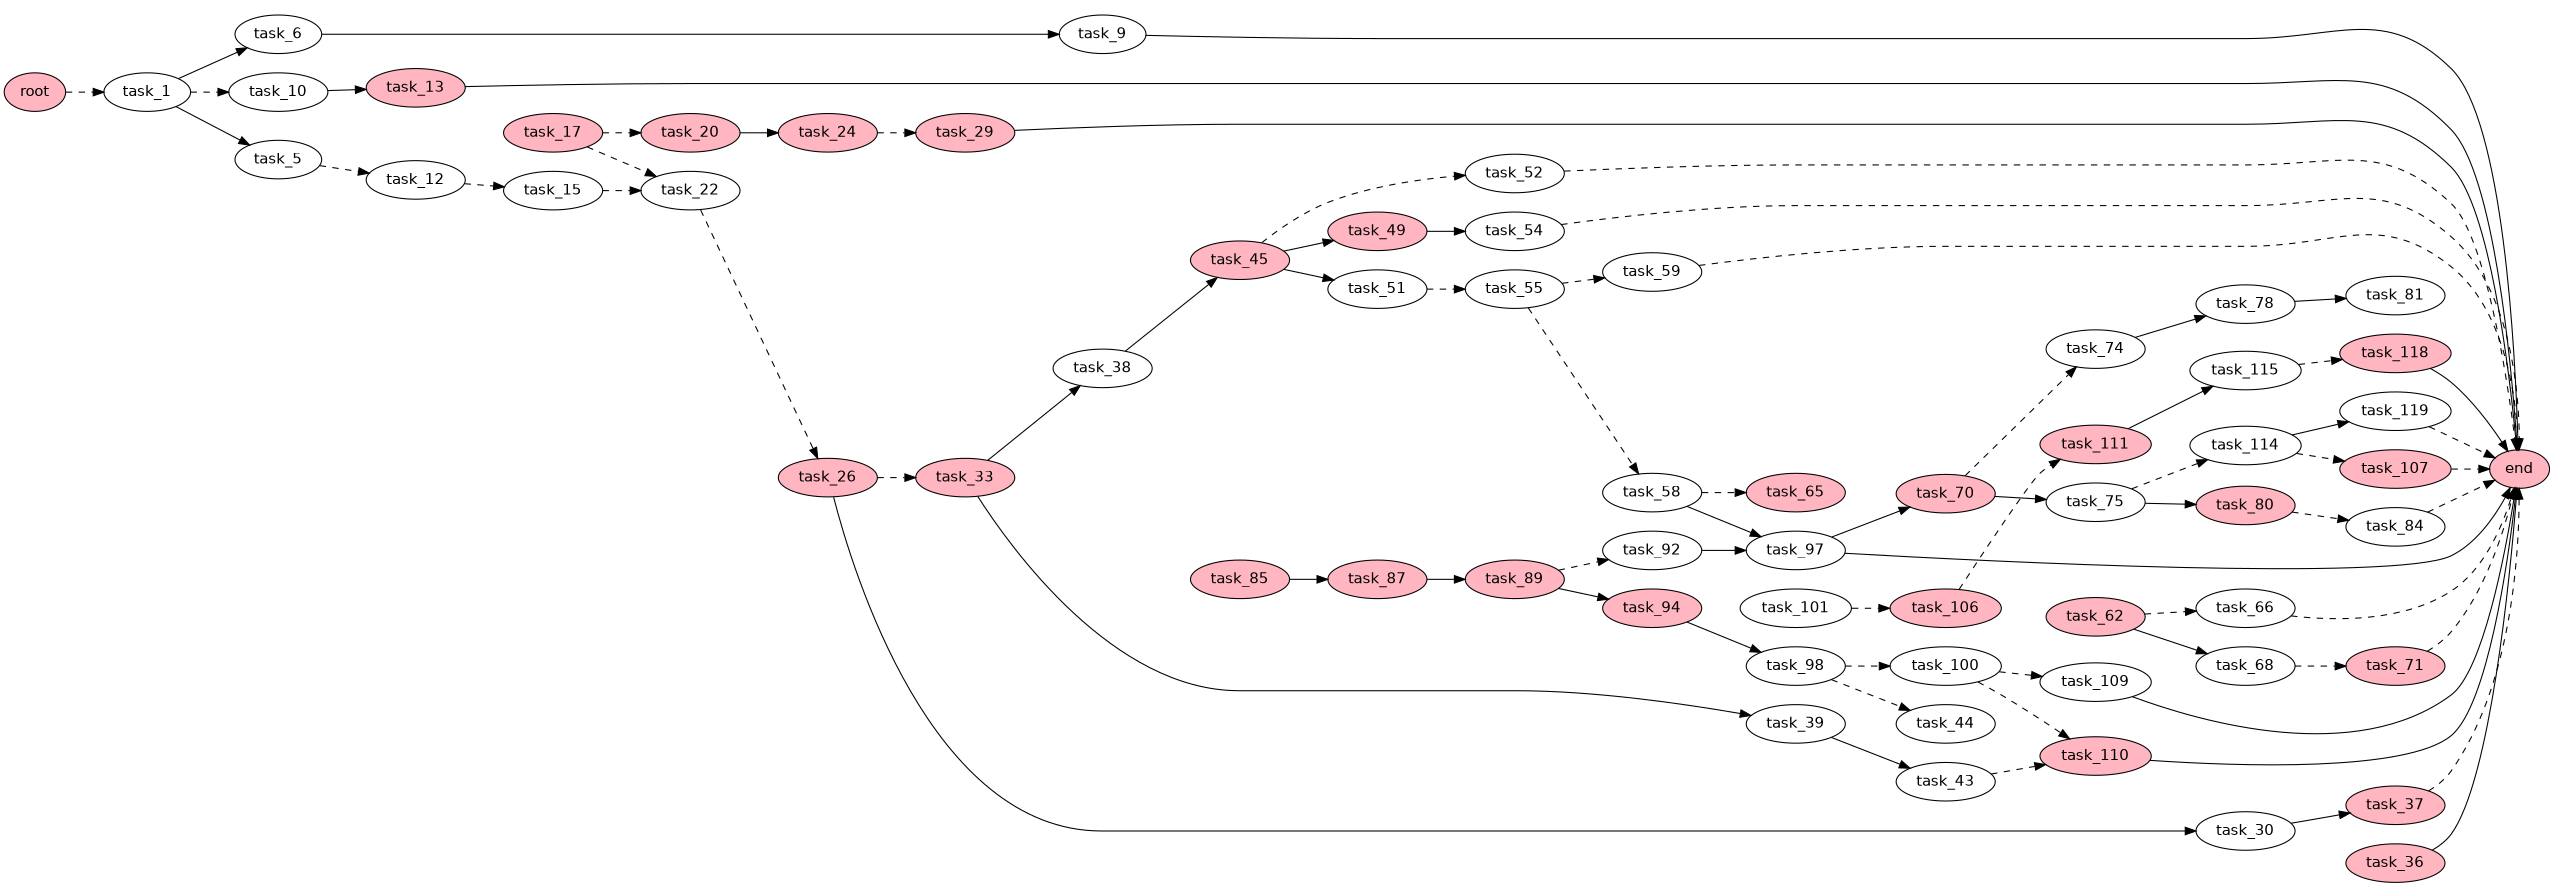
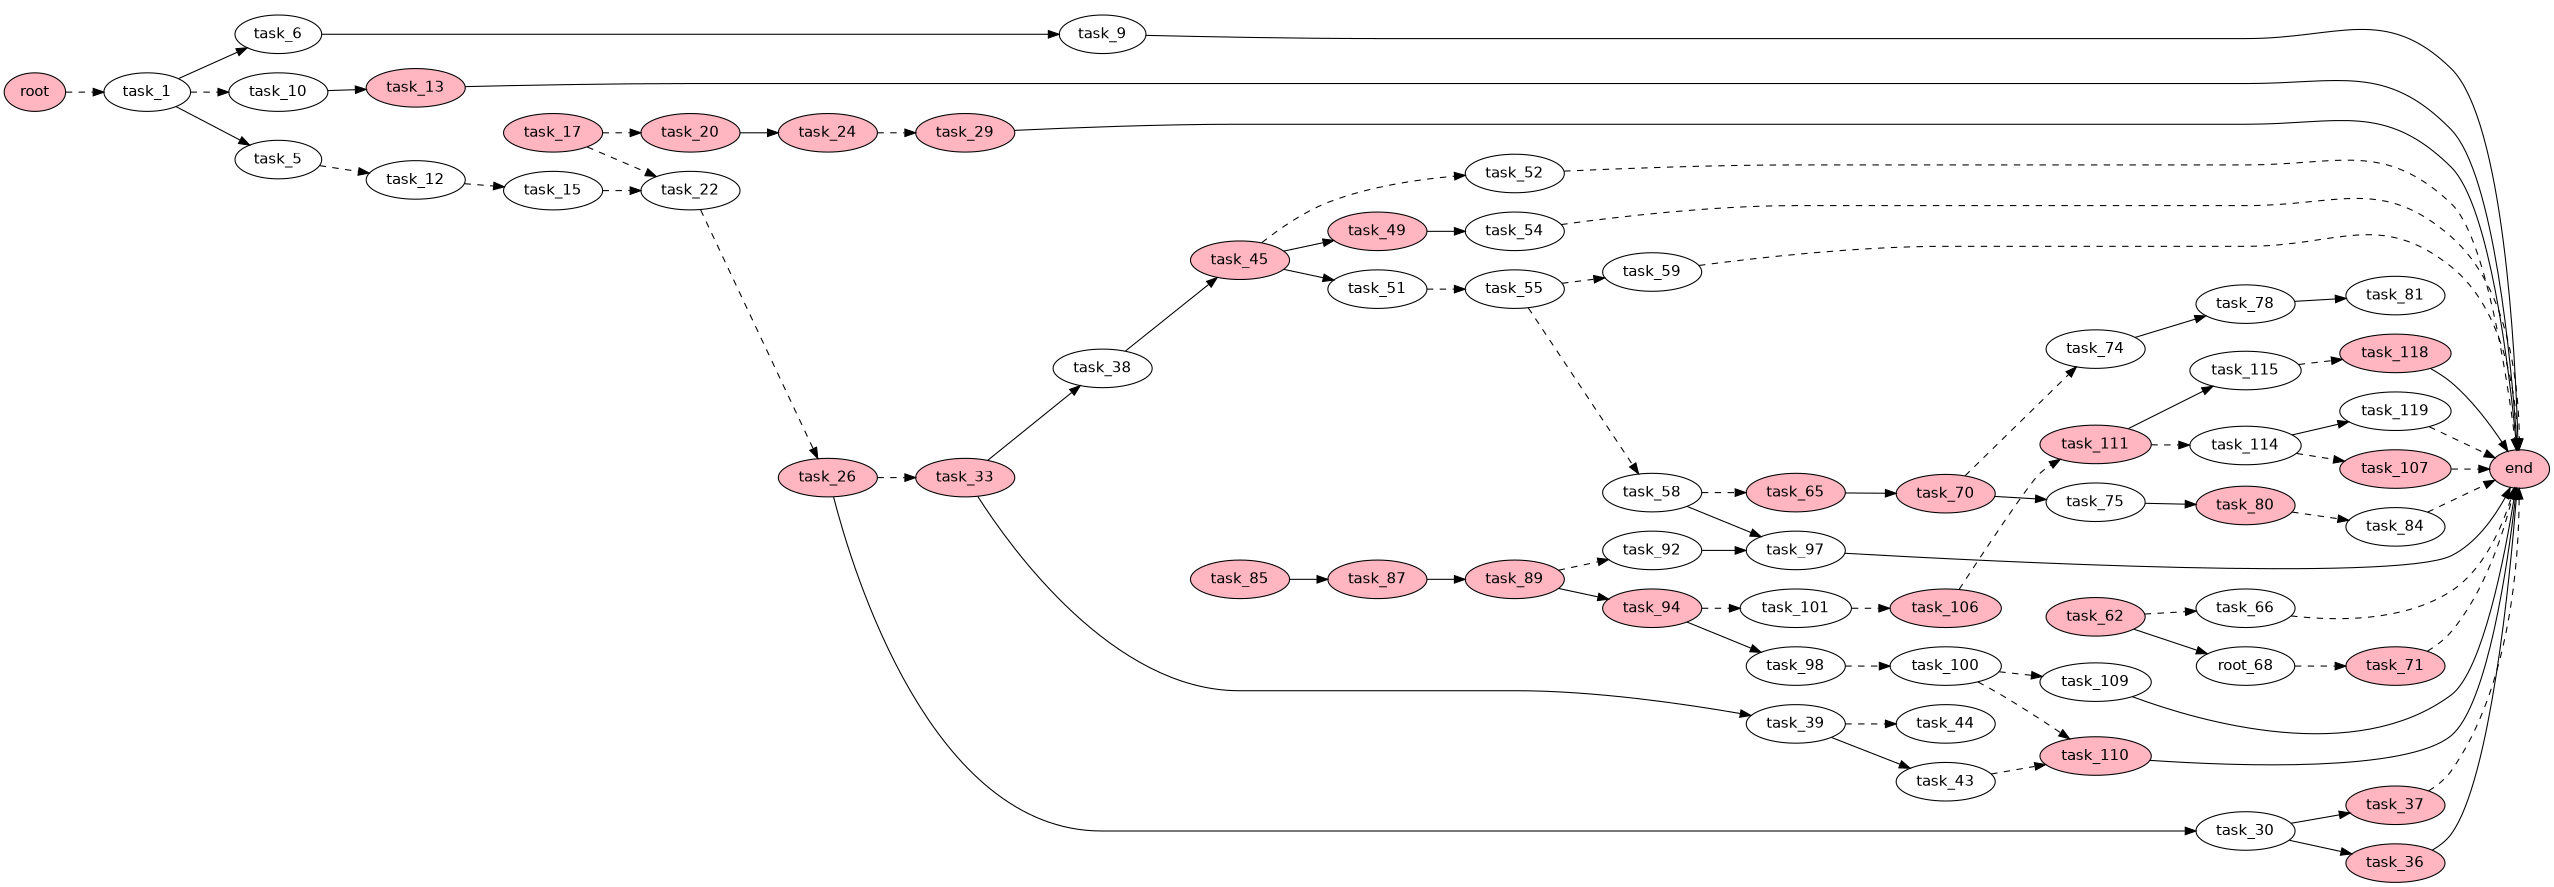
(2165, 476) -> (2165, 445)
(1866, 524) -> (1865, 493)
none -> (1716, 608)
(2246, 666) -> (2246, 666)
(1866, 693) -> (1865, 724)
none -> (2315, 846)
